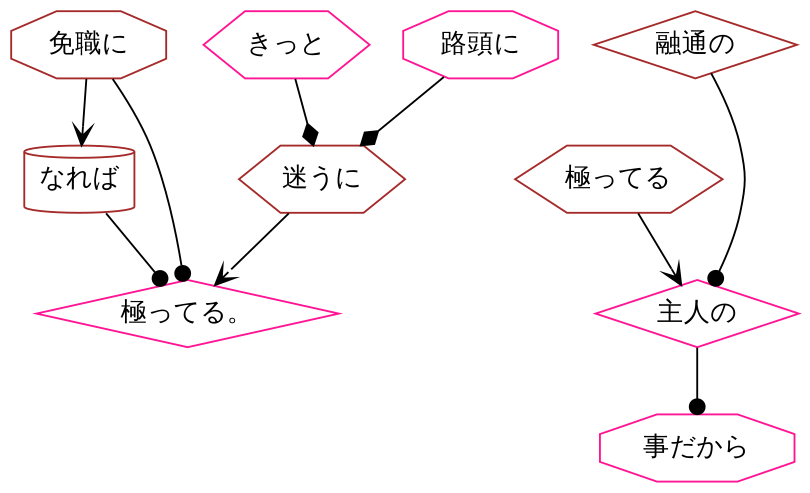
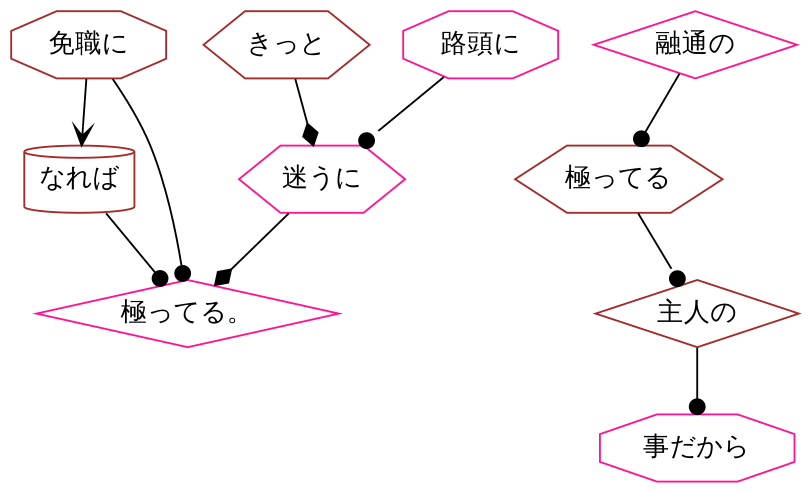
(287, 45) -> (287, 45)
(695, 45) -> (695, 45)
(411, 104) -> (411, 104)
(744, 171) -> (662, 103)
(322, 179) -> (322, 179)
(260, 241) -> (260, 241)
(655, 241) -> (655, 241)
(697, 314) -> (697, 314)
